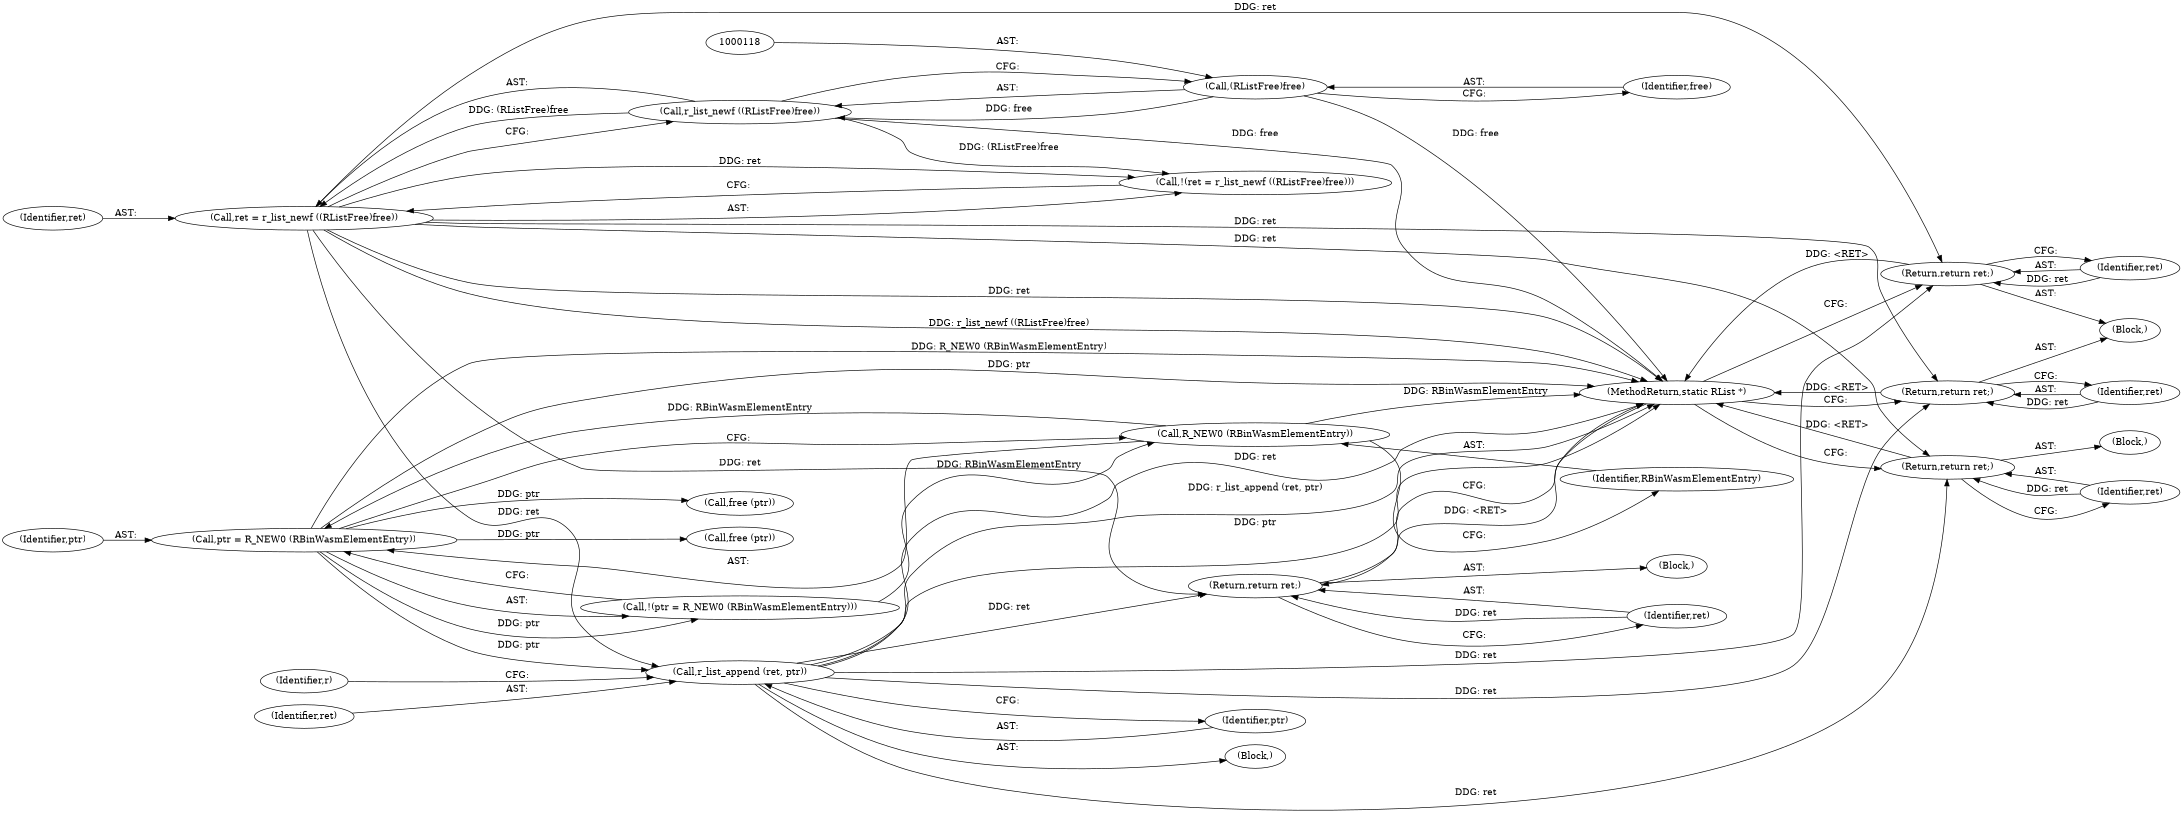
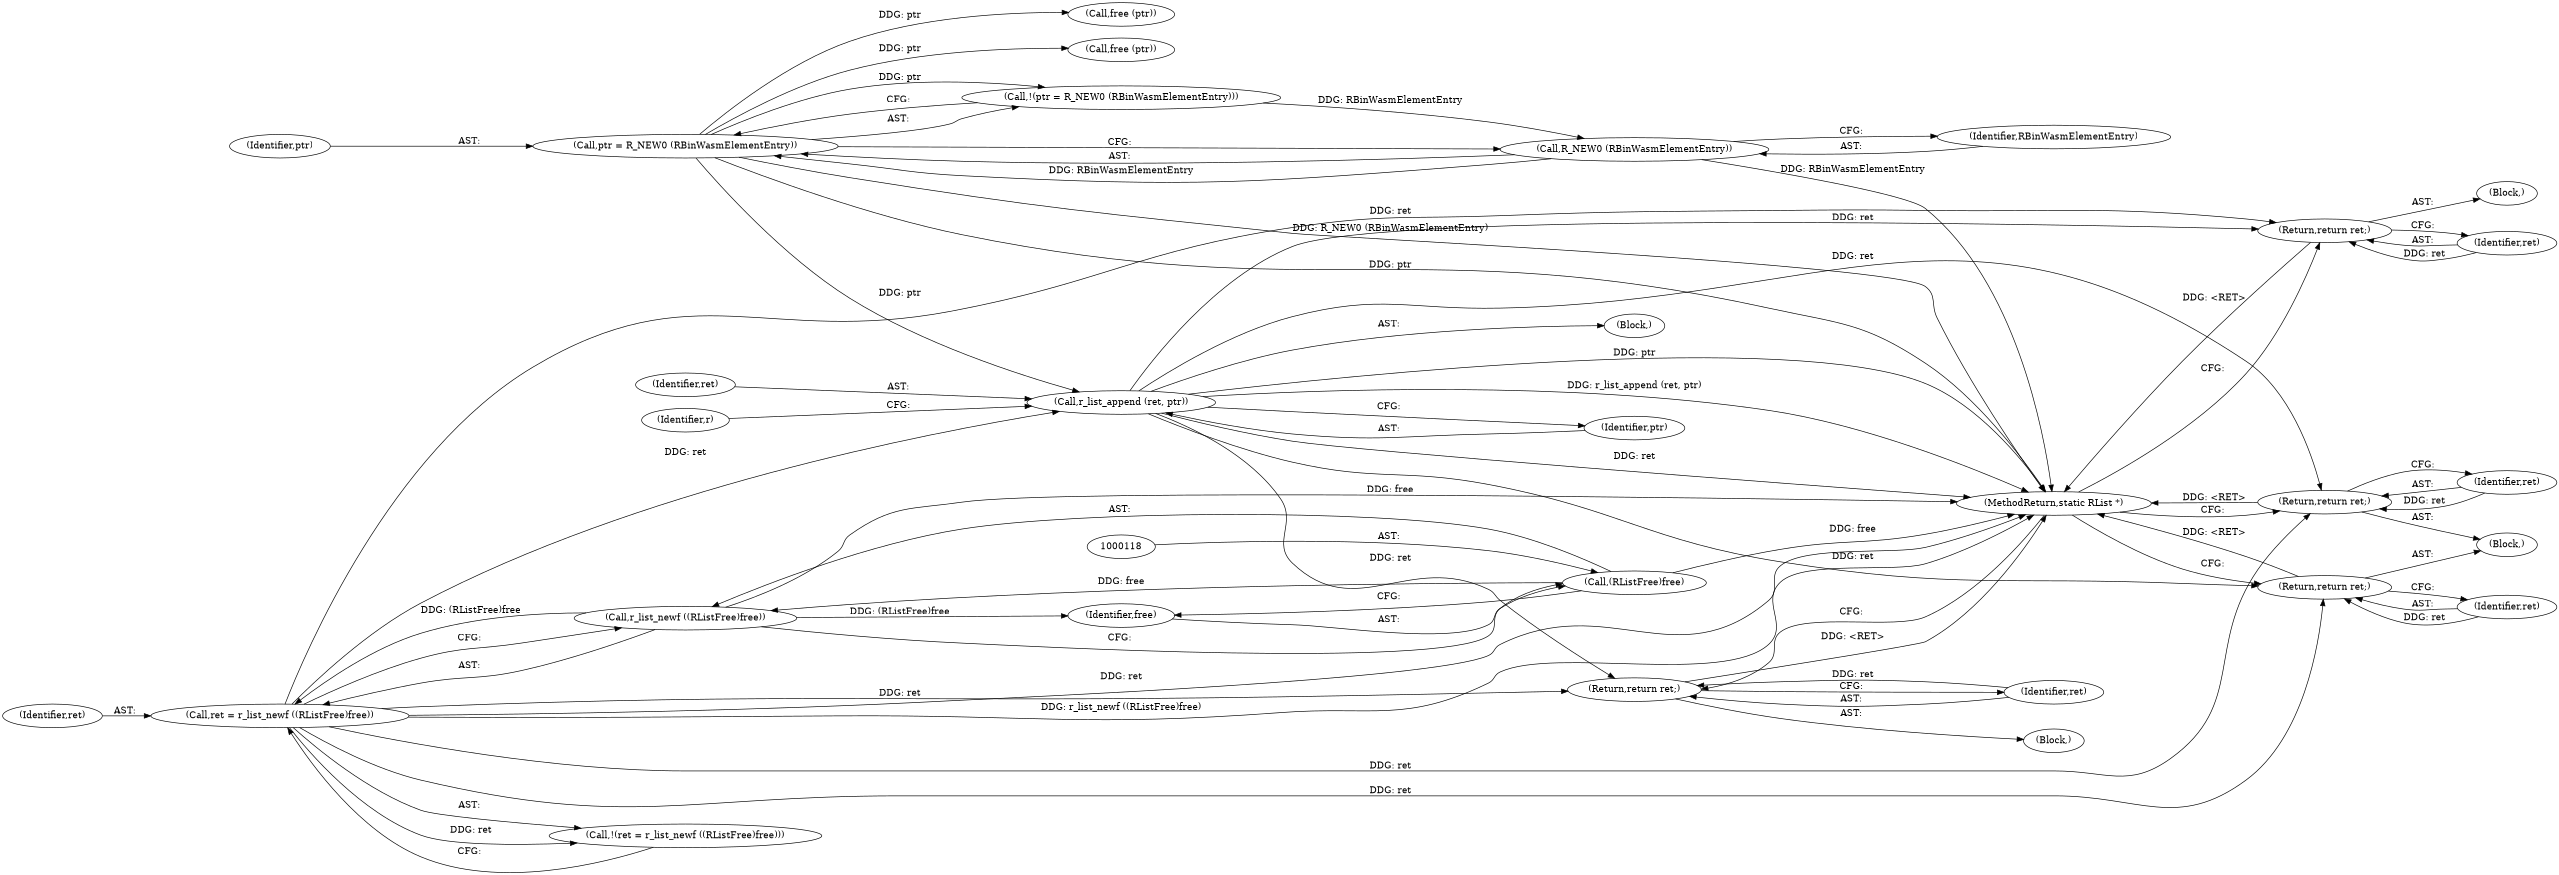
(994, 166) -> (929, 617)
